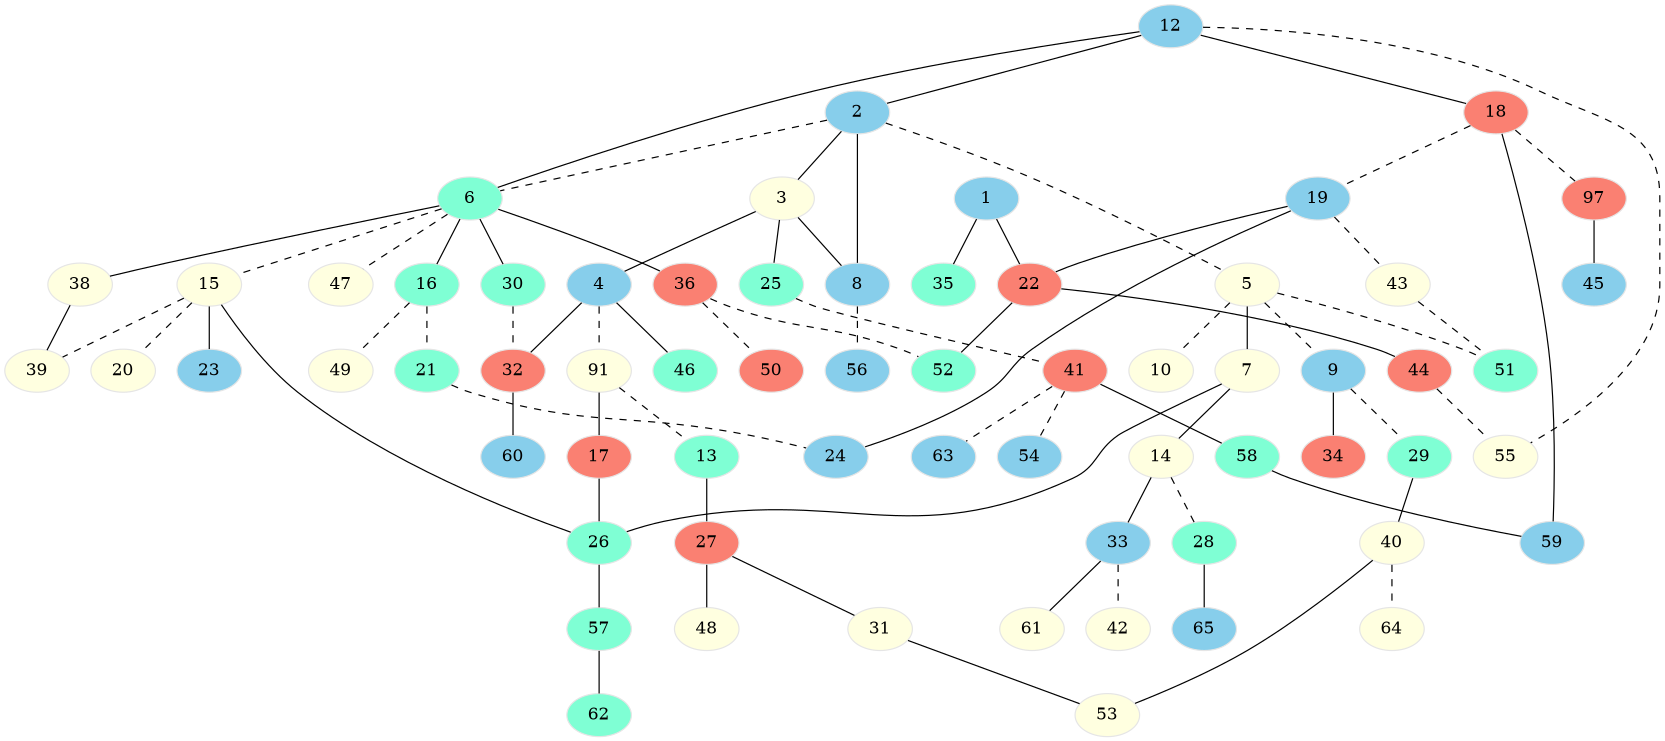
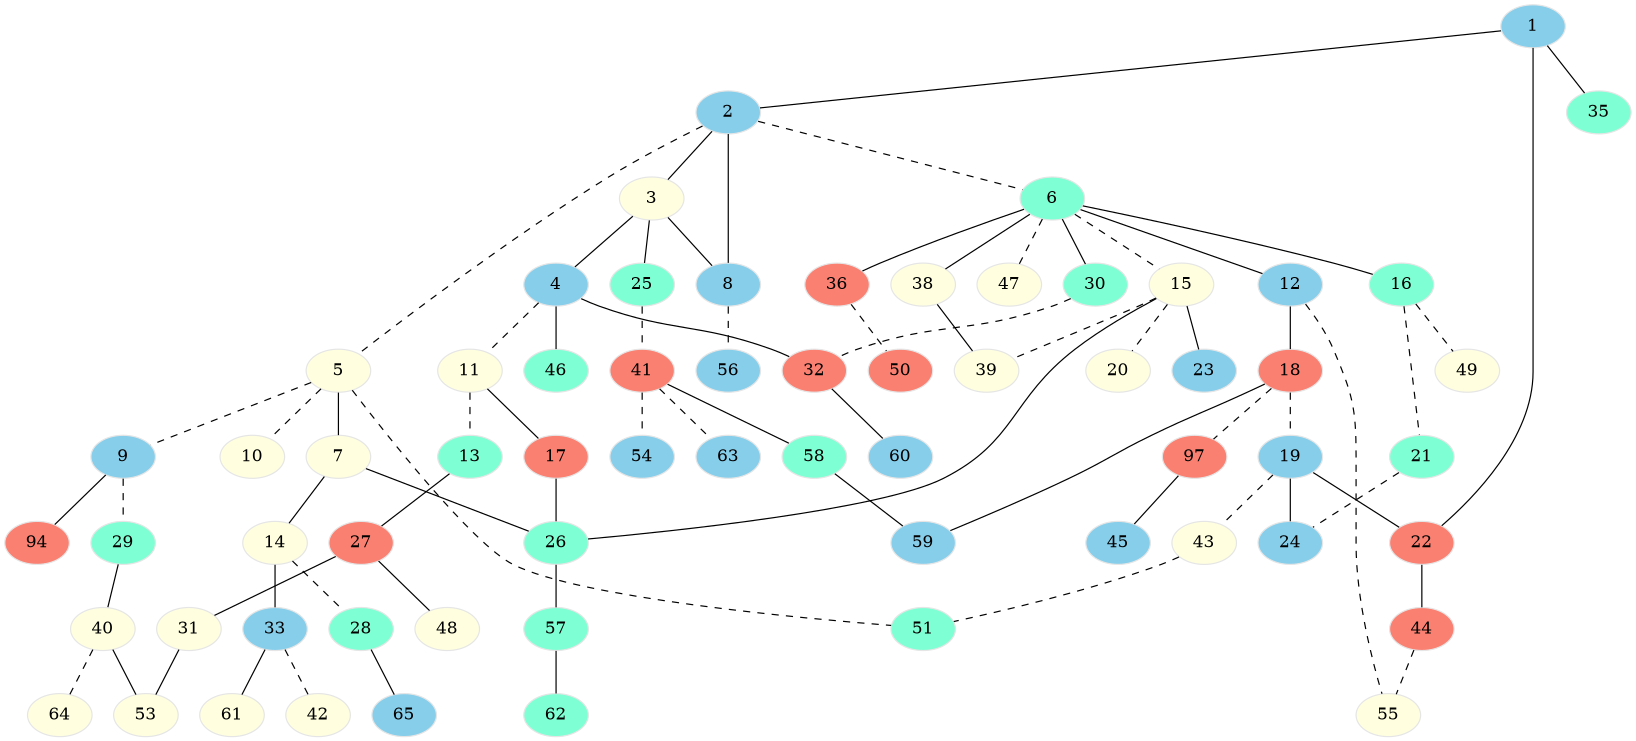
(1014, 69) -> (1130, 69)
(599, 371) -> (470, 371)
(944, 371) -> none
(1333, 457) -> (37, 543)
